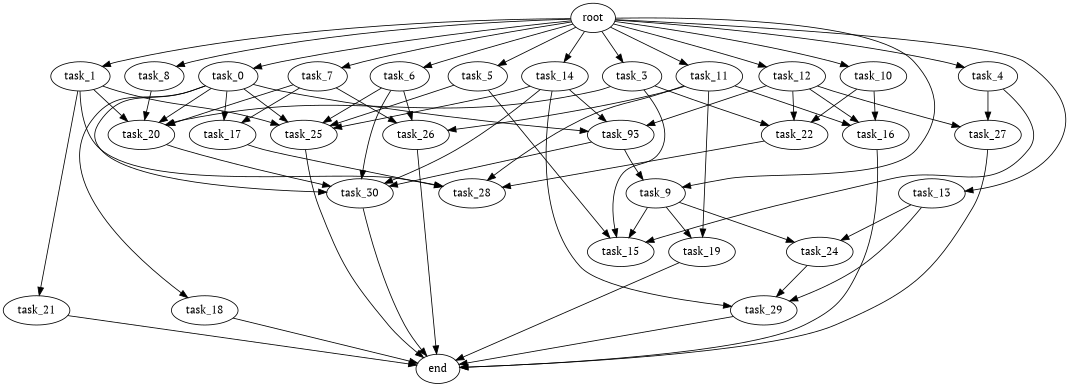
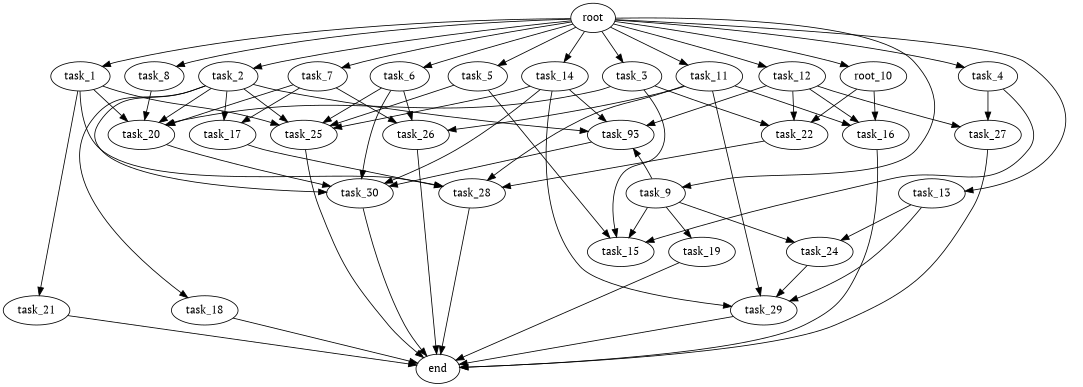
(228, 76) -> (228, 76)
(873, 76) -> (873, 76)
(630, 160) -> (646, 168)
(706, 160) -> (736, 189)
none -> (456, 277)
